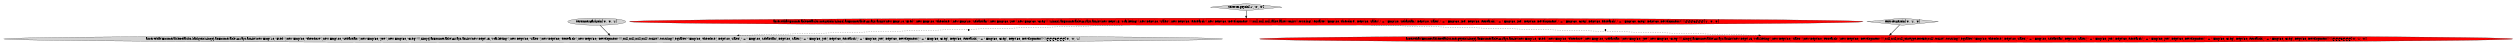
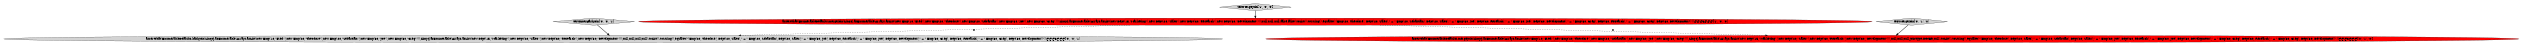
(597, 22) -> (594, 22)
